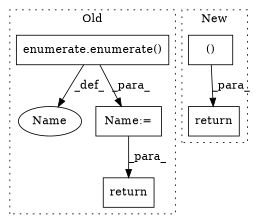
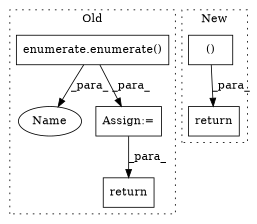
(90, 86) -> (90, 86)
(129, 121) -> (129, 121)
